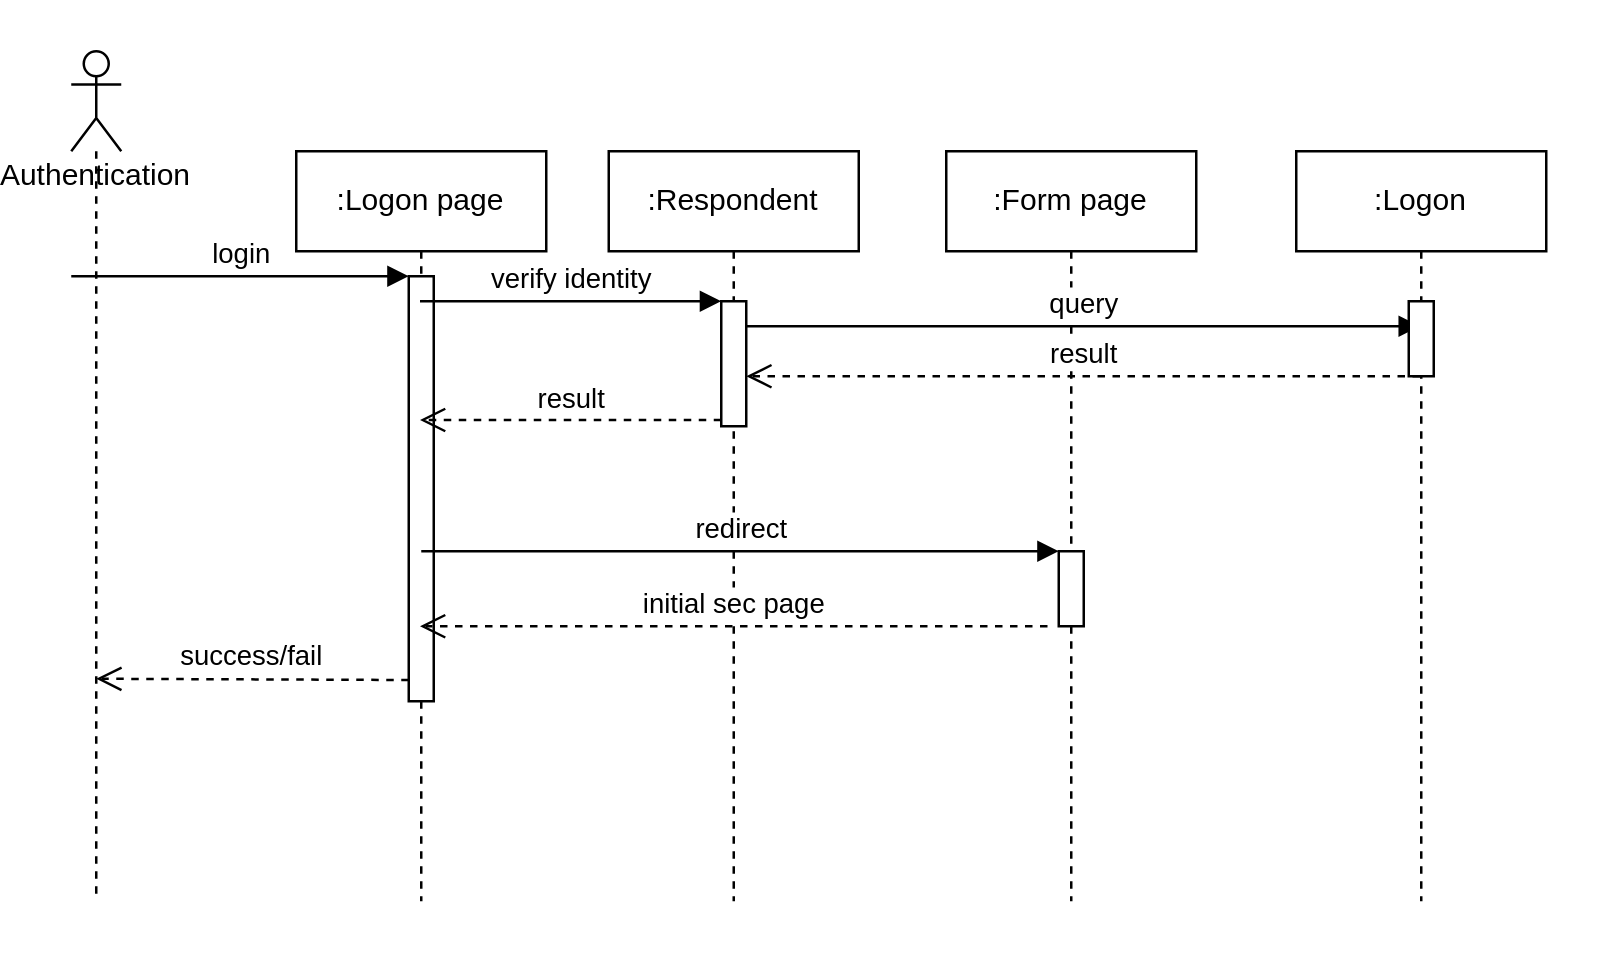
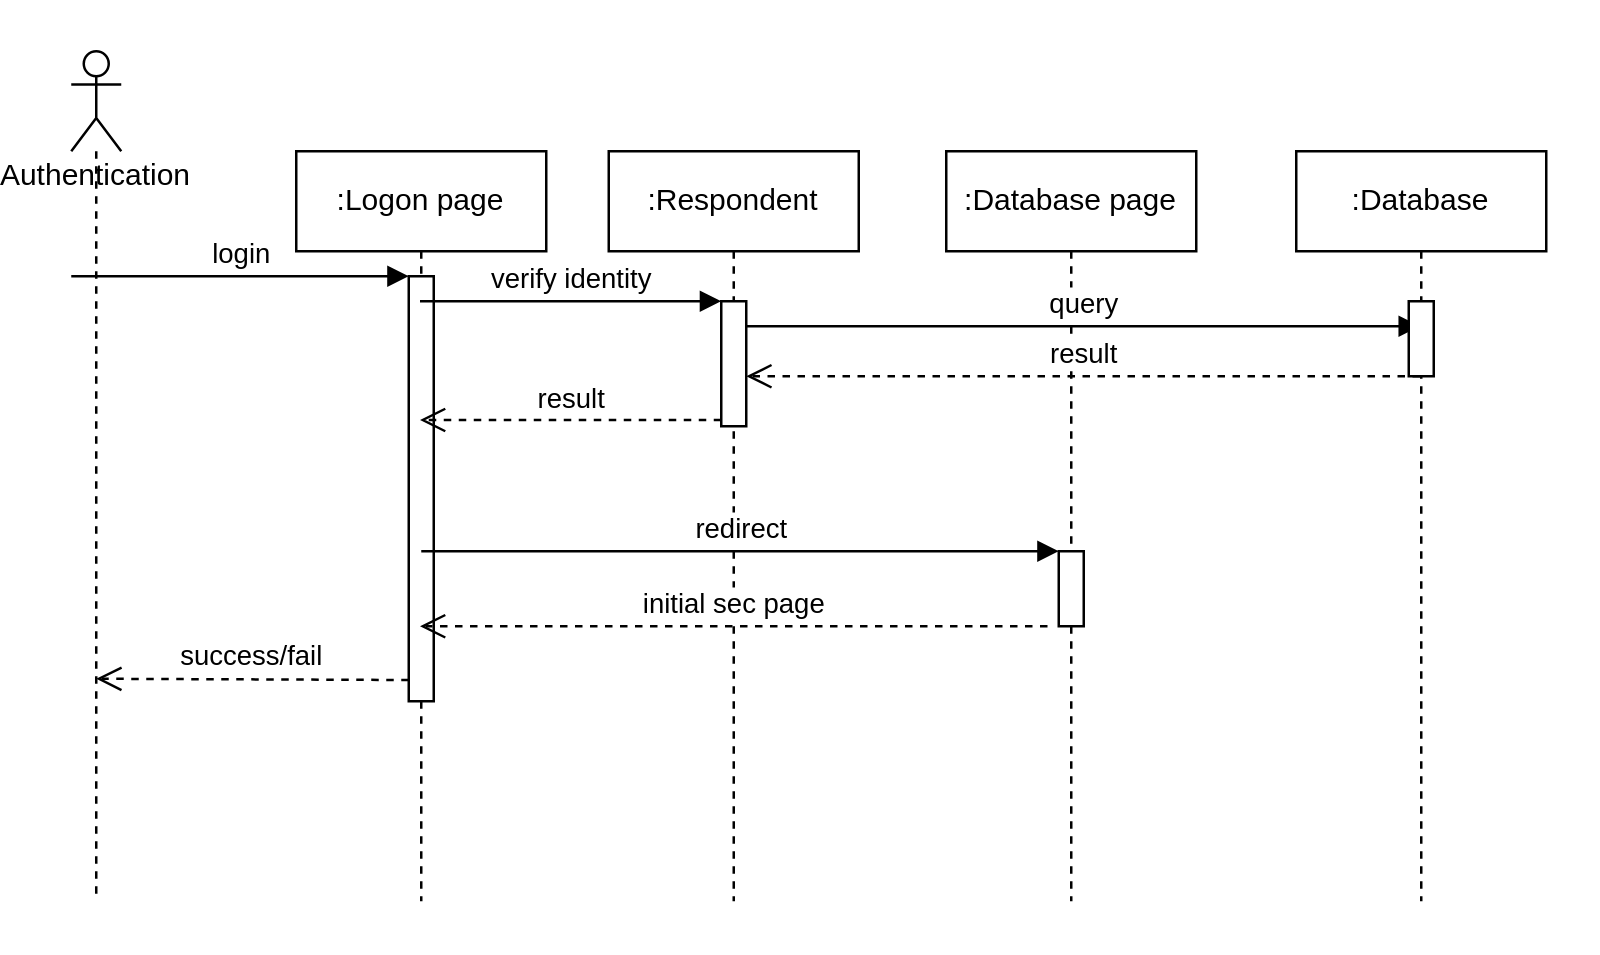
(1071, 201) -> (1071, 201)
(1421, 201) -> (1421, 201)
